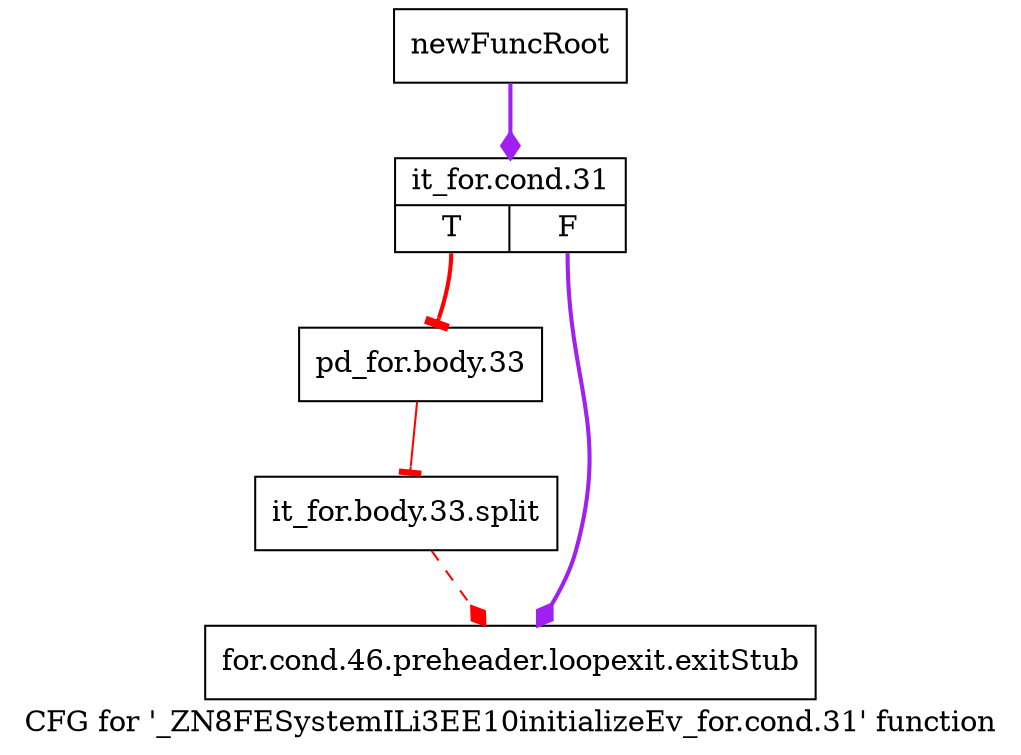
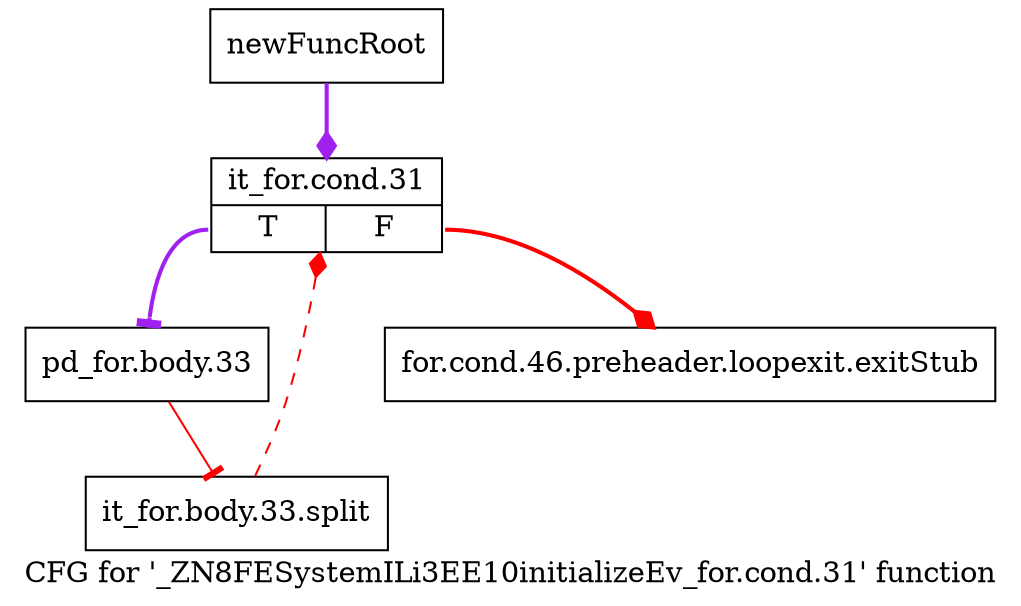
(448, 286) -> (165, 262)
(588, 431) -> (546, 255)
(451, 578) -> (293, 379)
